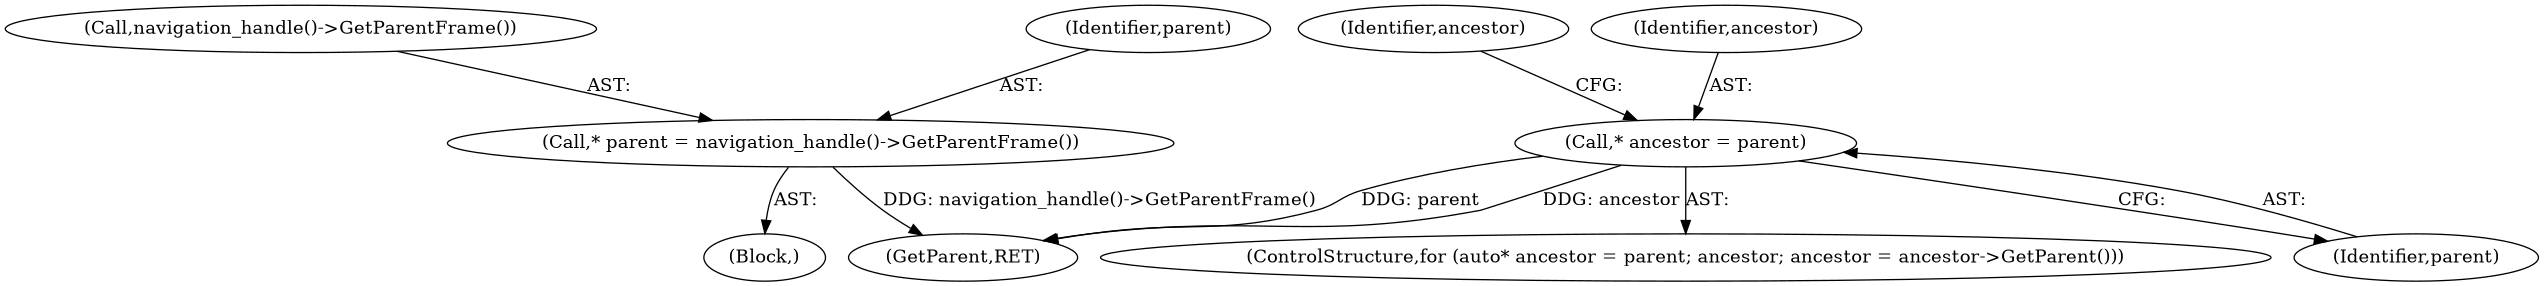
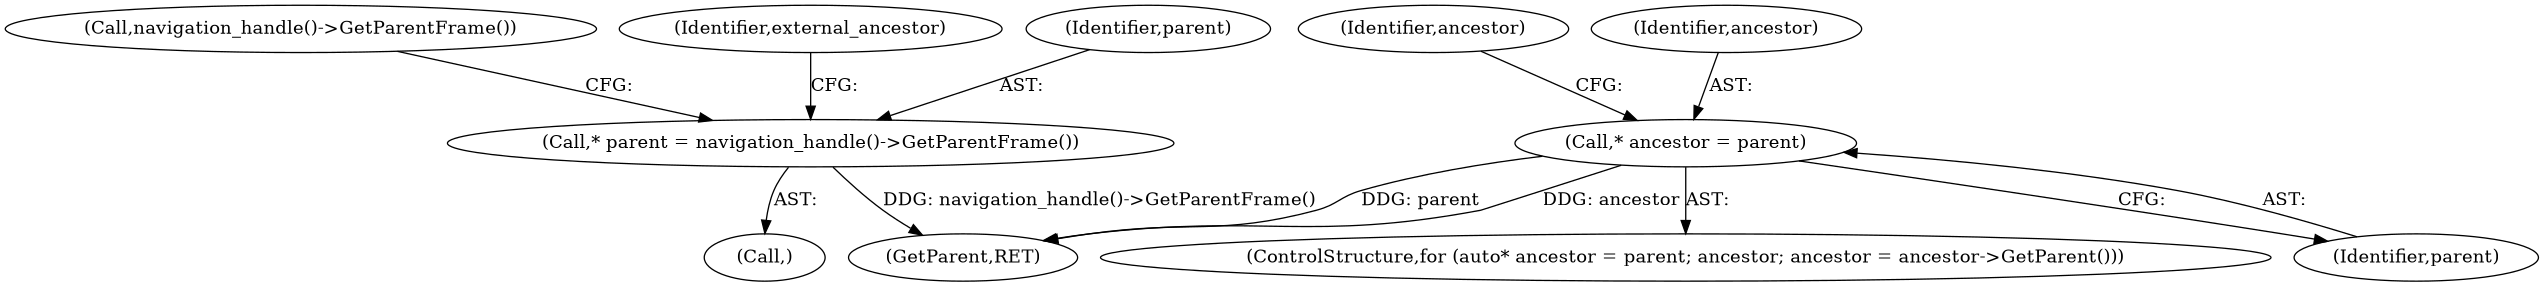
none -> (811, 29)
(612, 86) -> (612, 86)
(765, 258) -> (765, 258)
